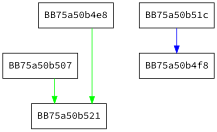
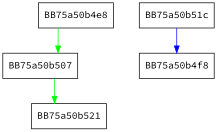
(92, 62) -> (58, 37)
